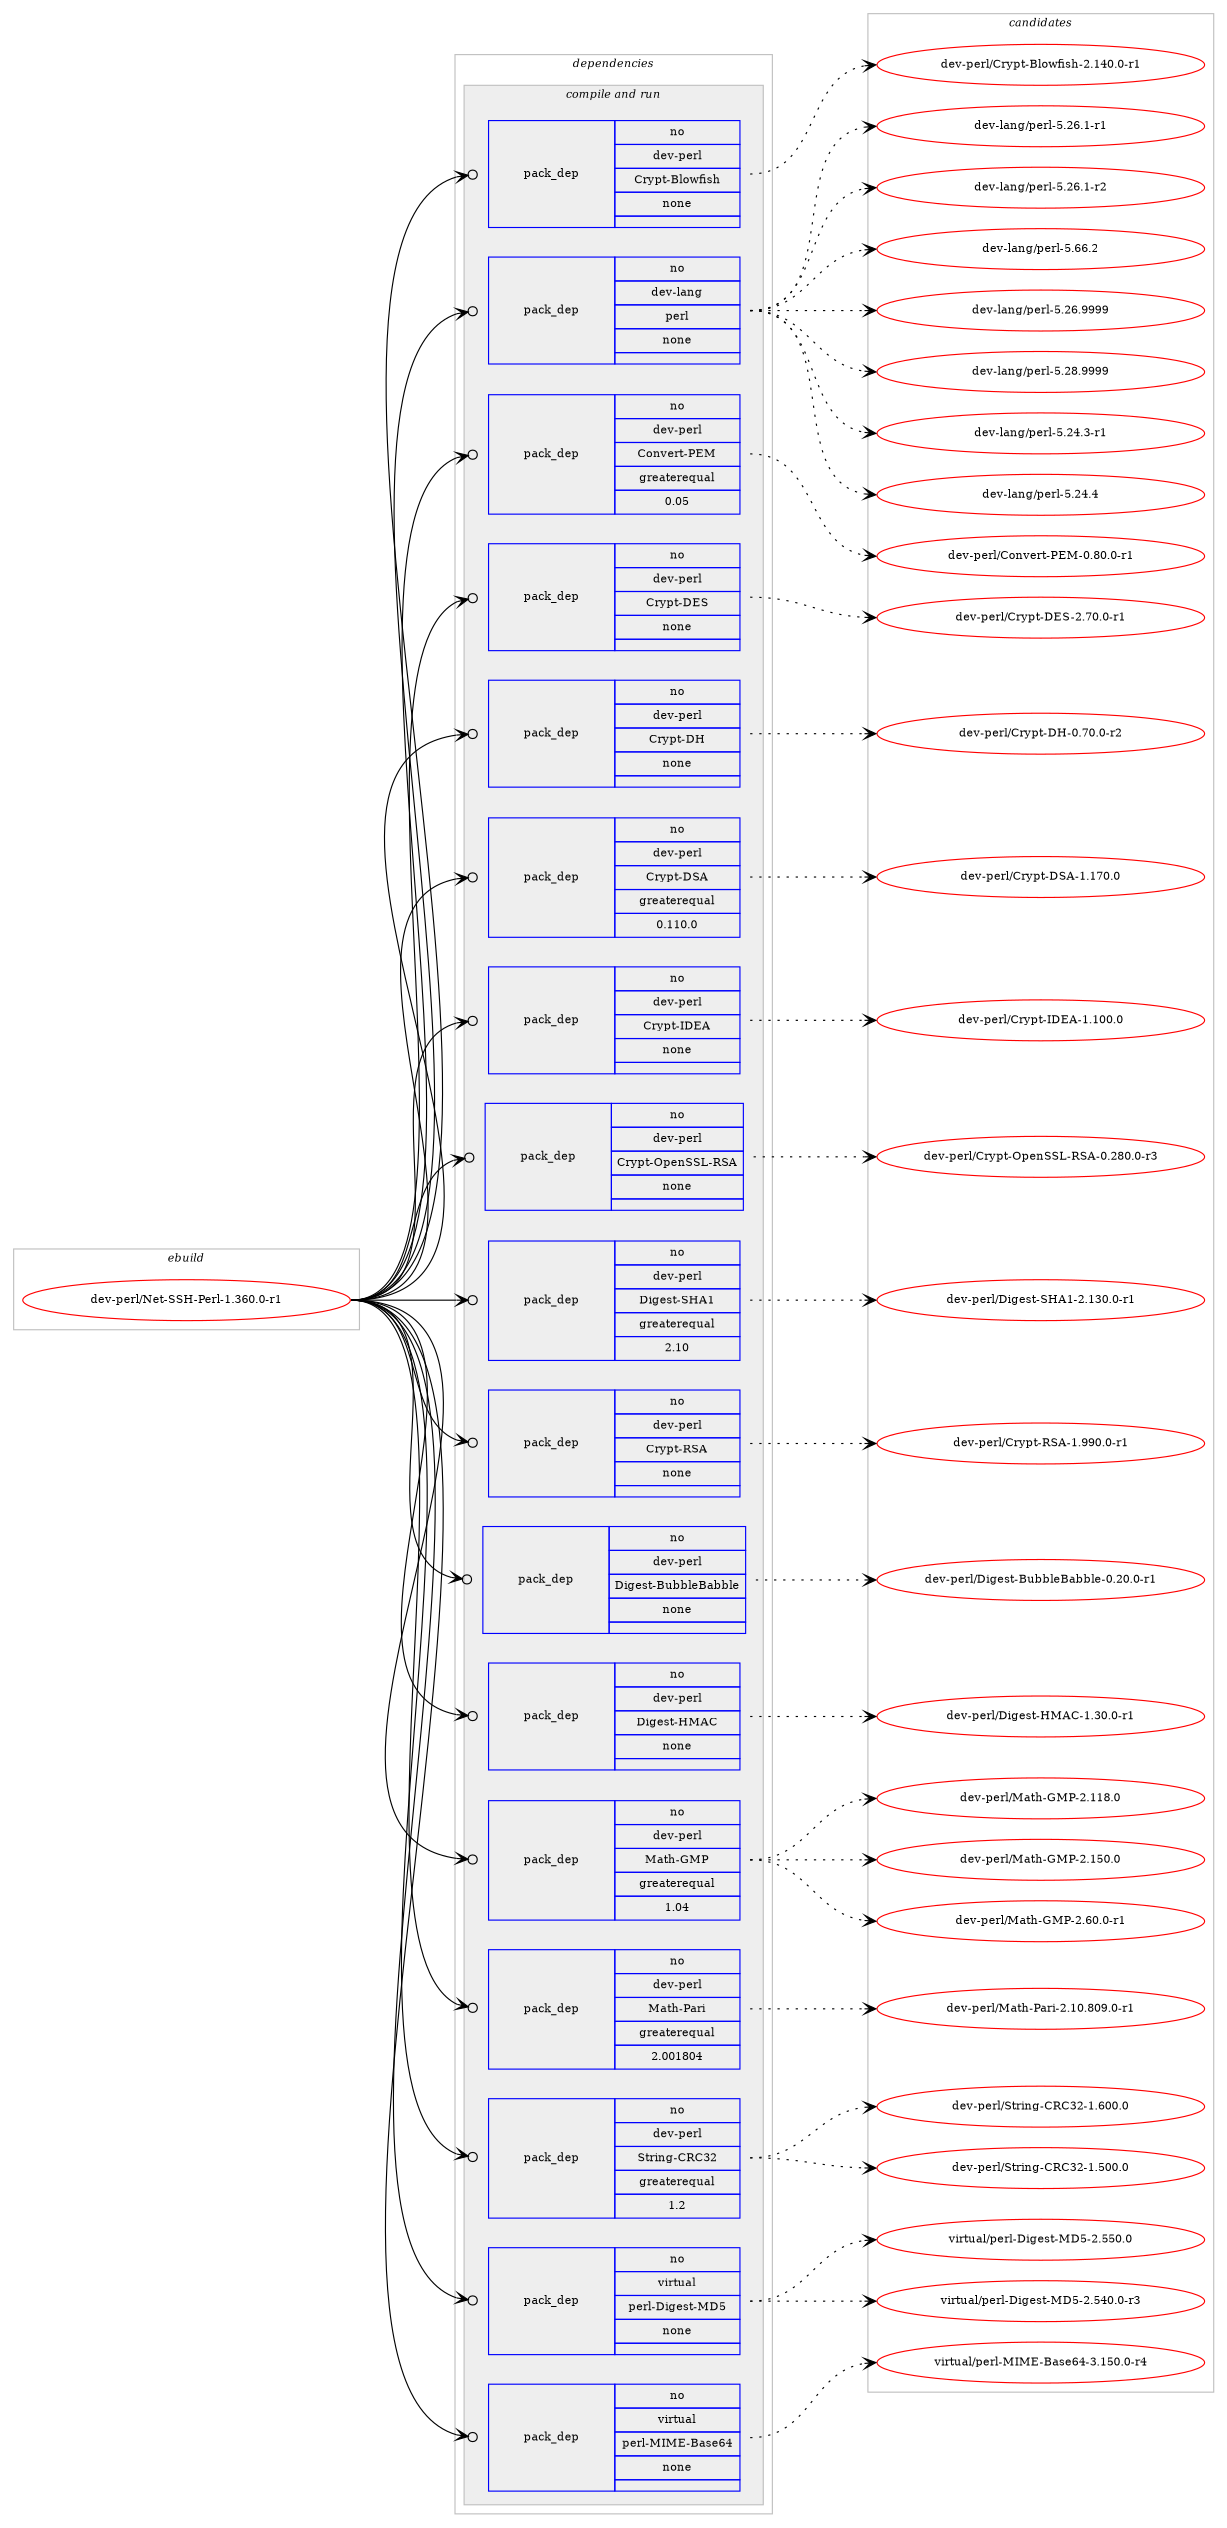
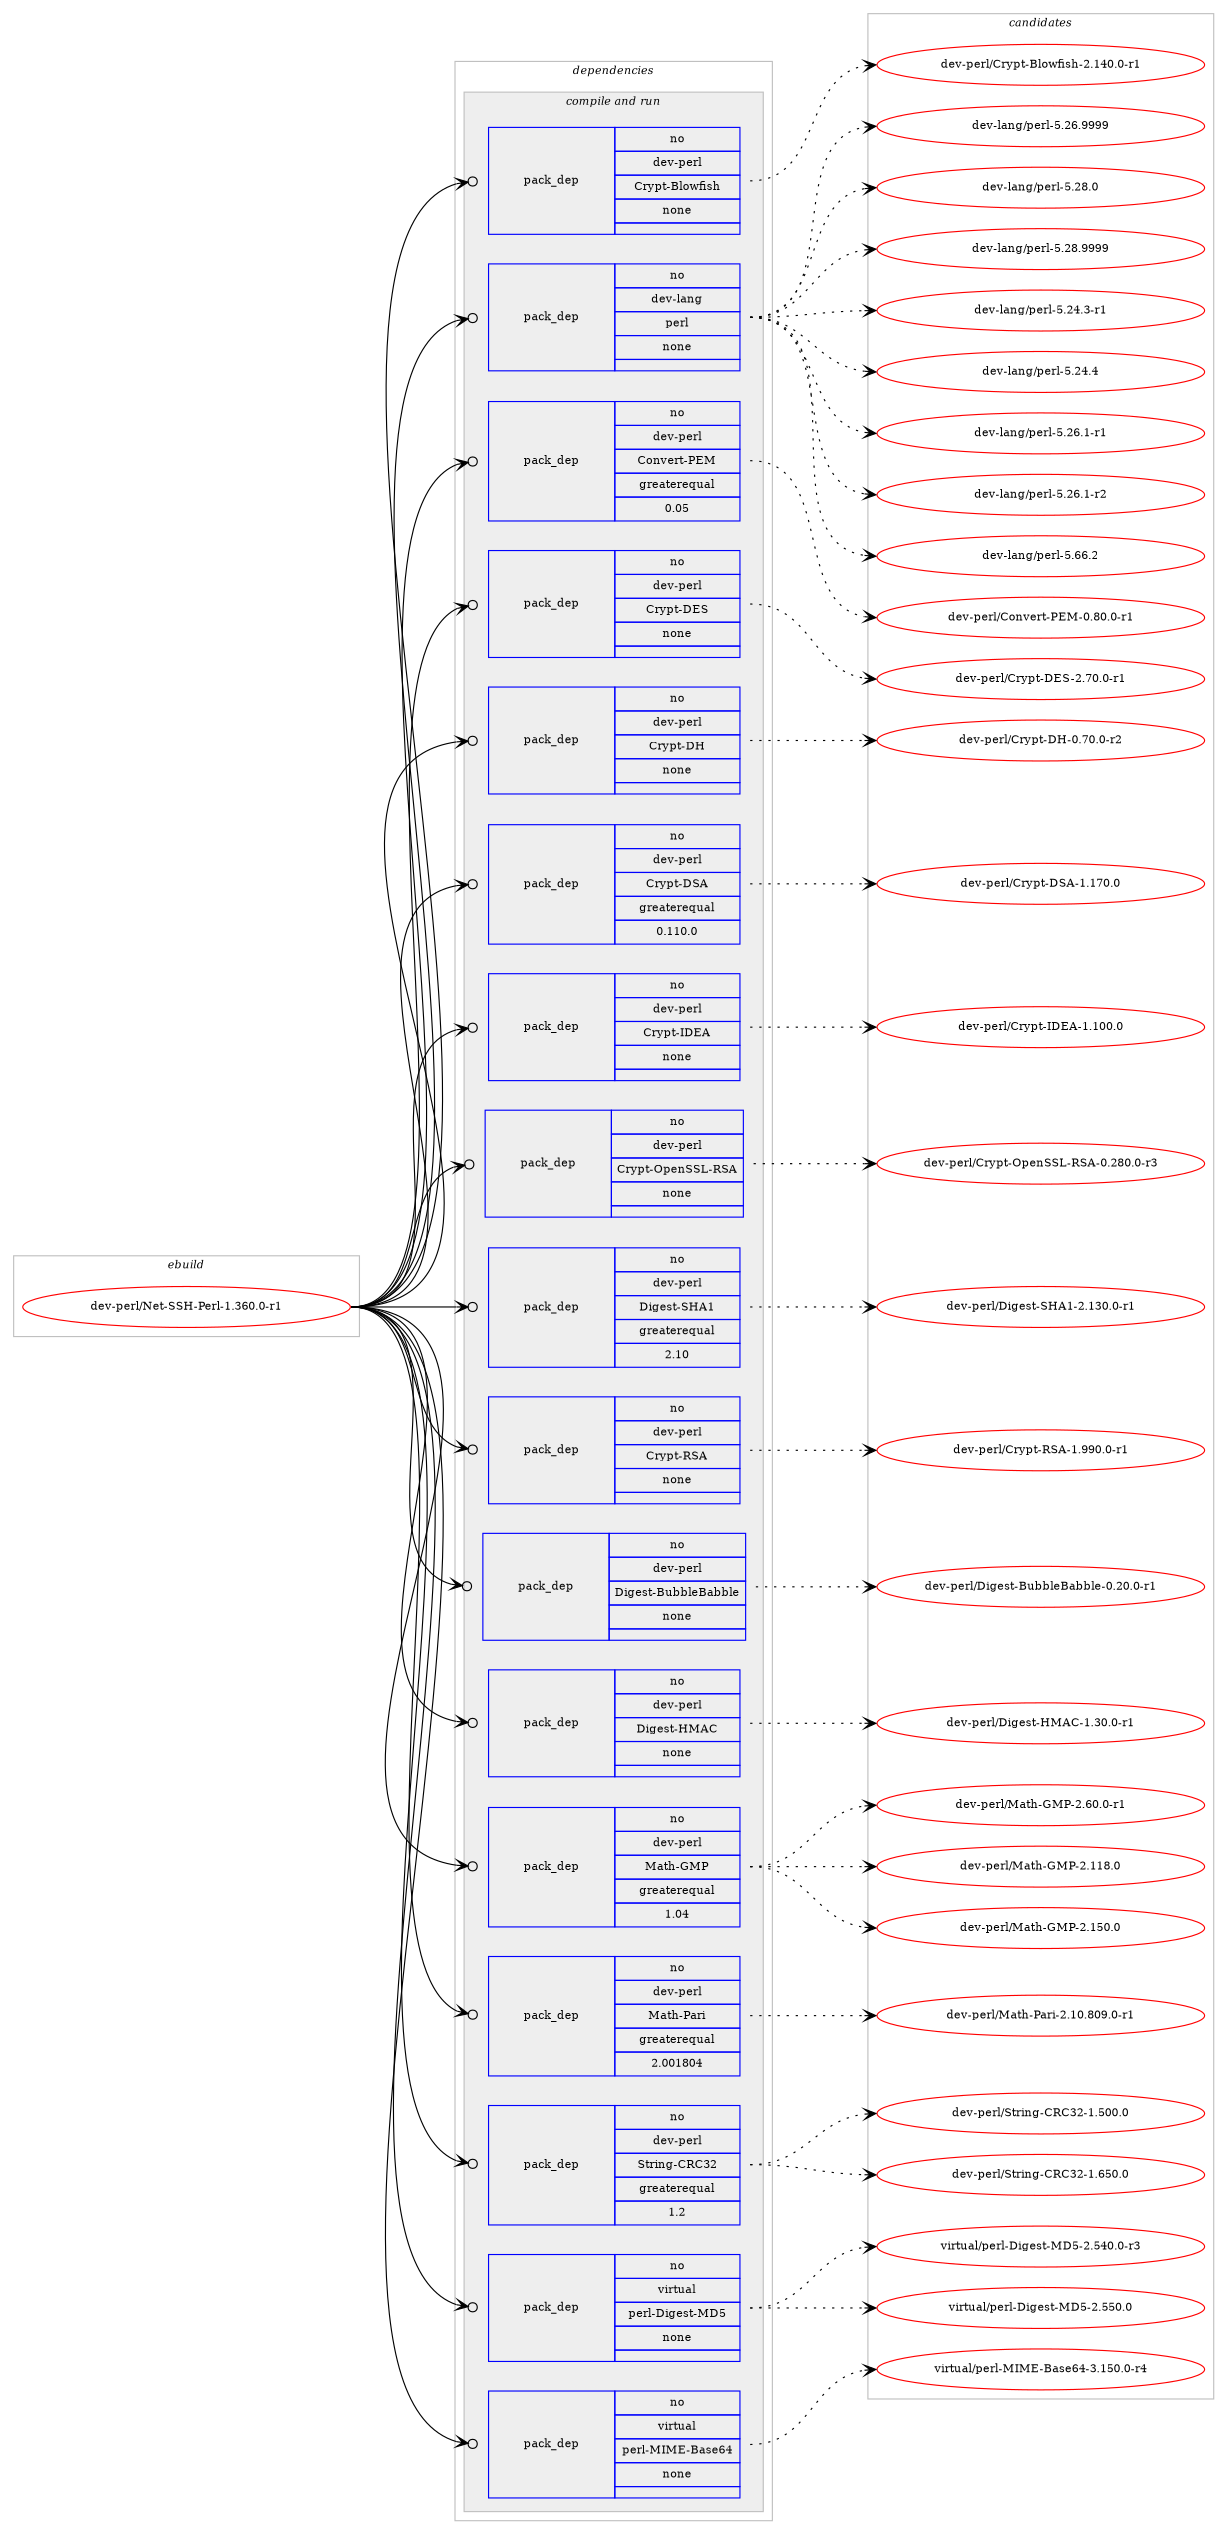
none -> (1041, 188)
(1041, 2107) -> (1041, 2175)
